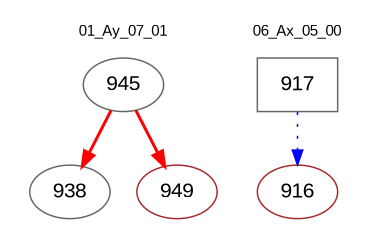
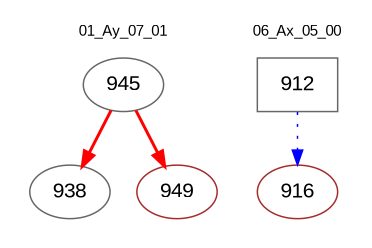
(297, 85) -> (297, 85)
